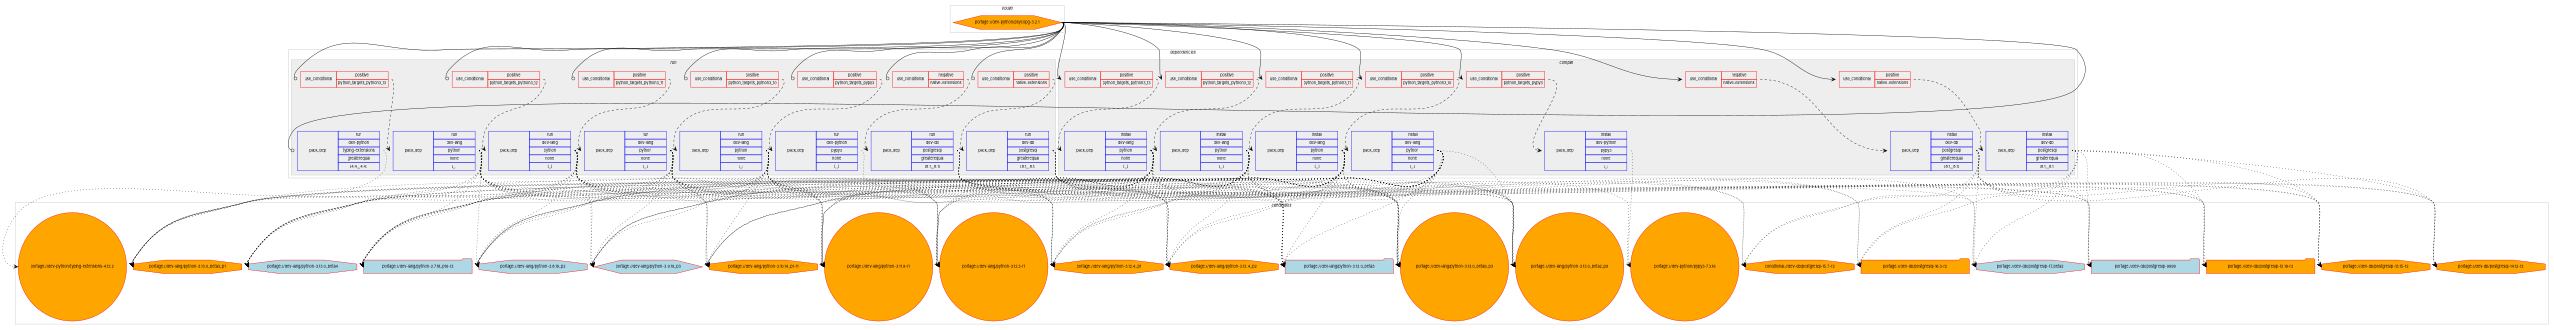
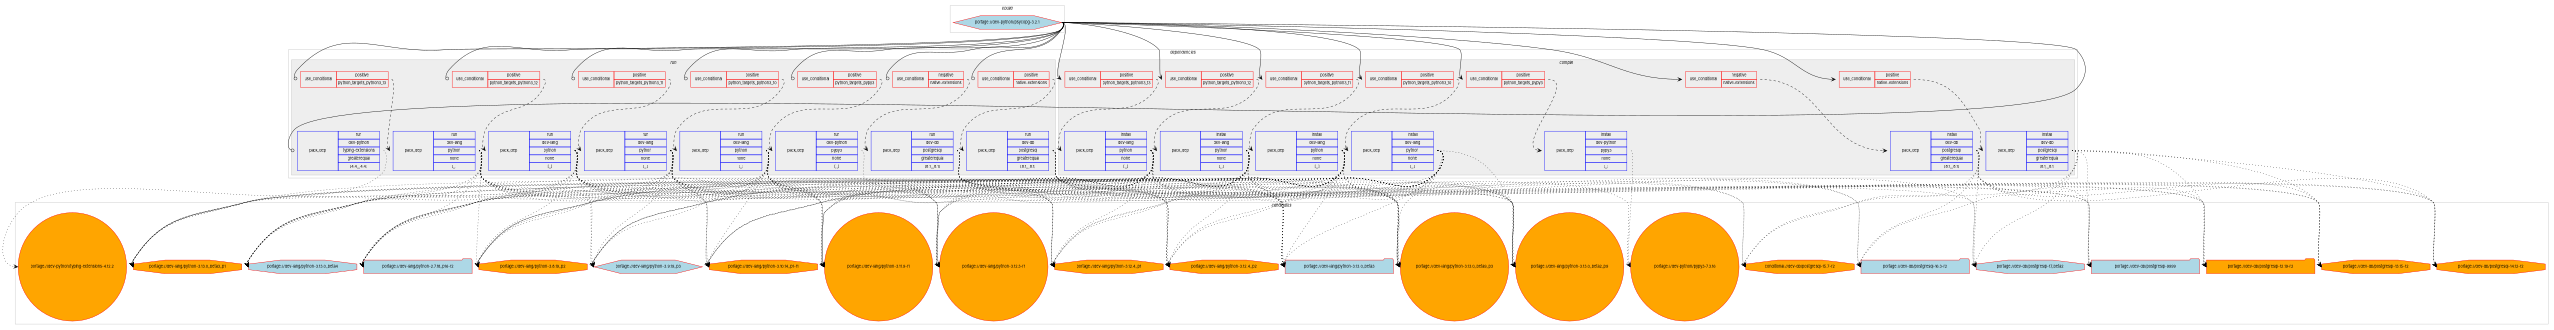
(1007, 23) -> (1007, 23)
(533, 267) -> (533, 267)
(1915, 267) -> (1915, 267)
